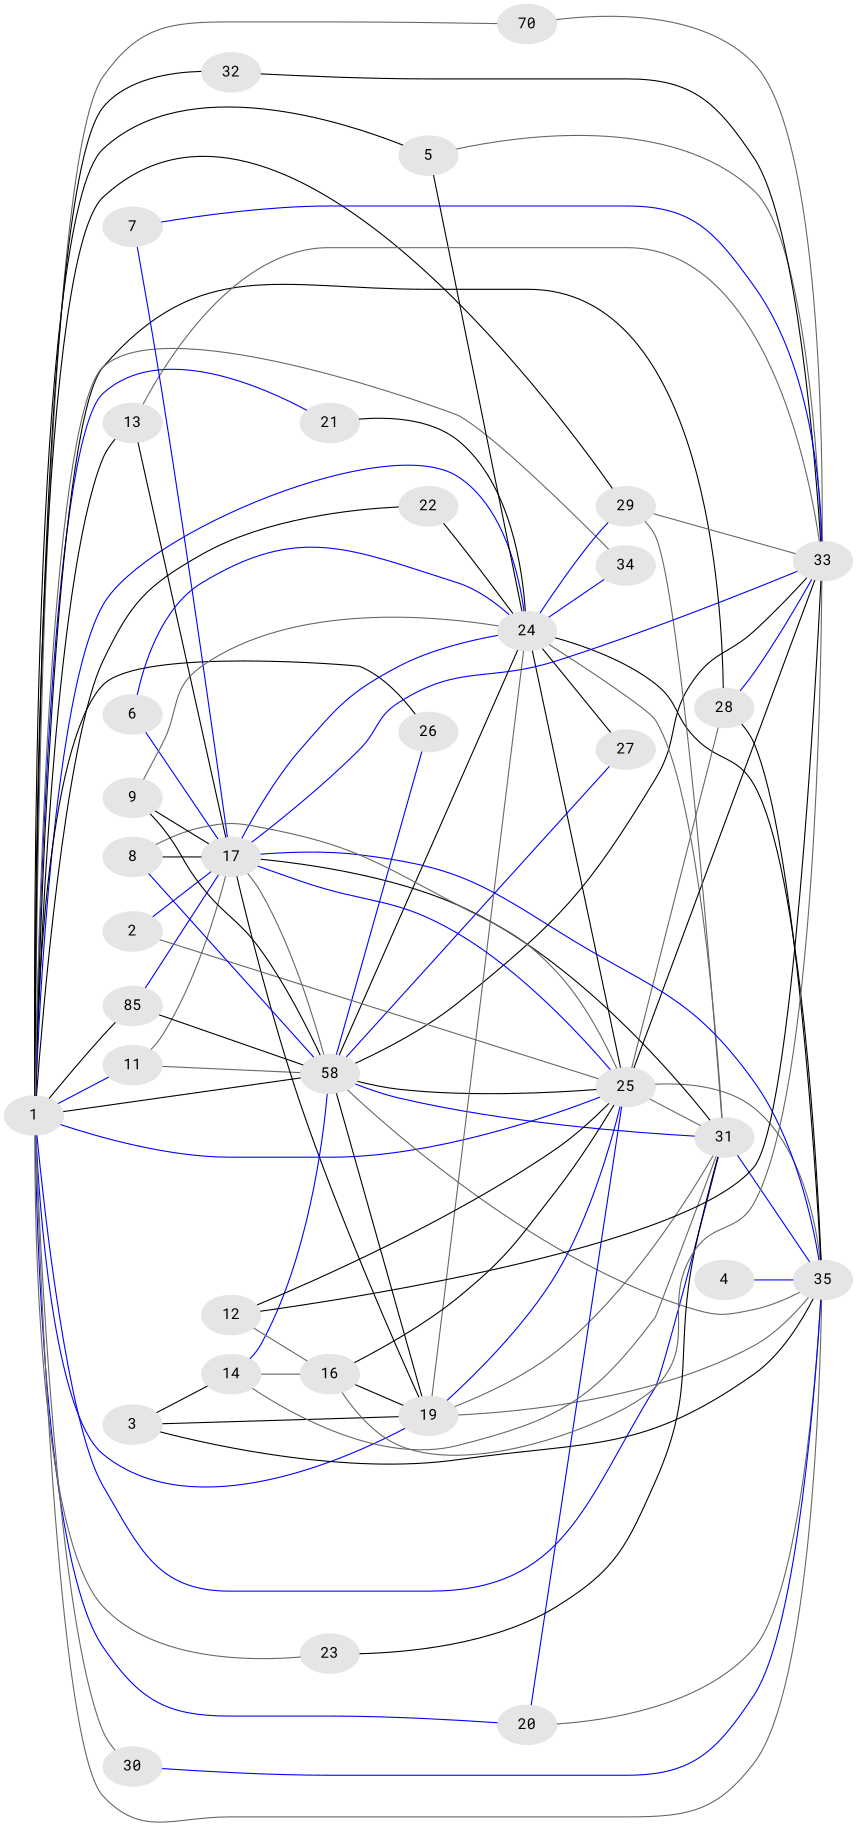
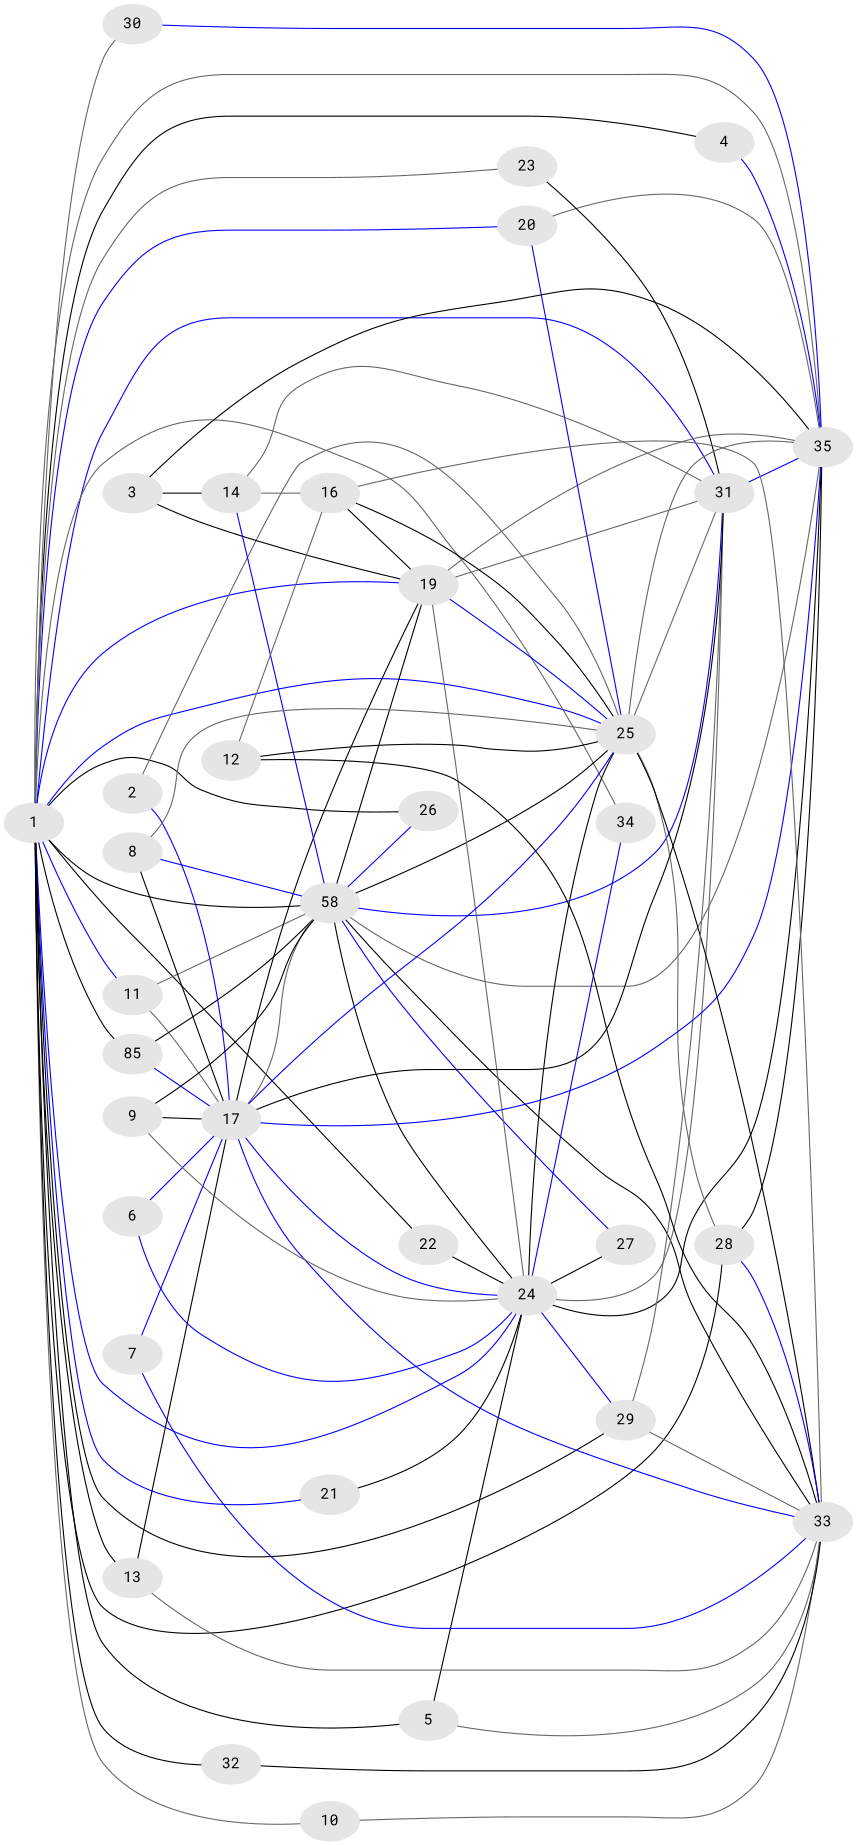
(527, 24) -> (330, 1821)
none -> (112, 195)
